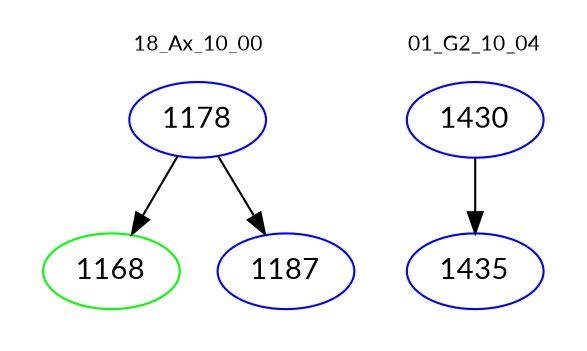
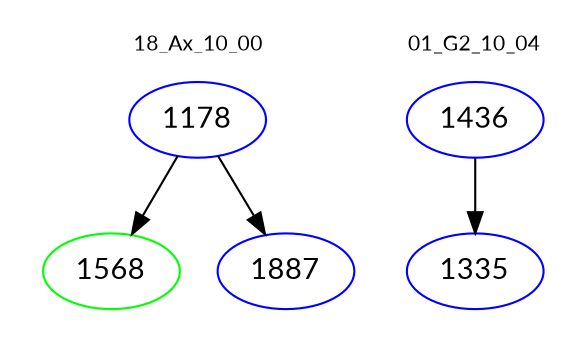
(475, 120) -> (475, 120)
(111, 271) -> (111, 271)
(286, 271) -> (286, 271)
(475, 271) -> (475, 271)
